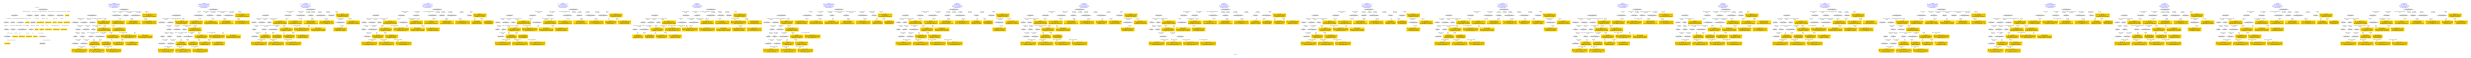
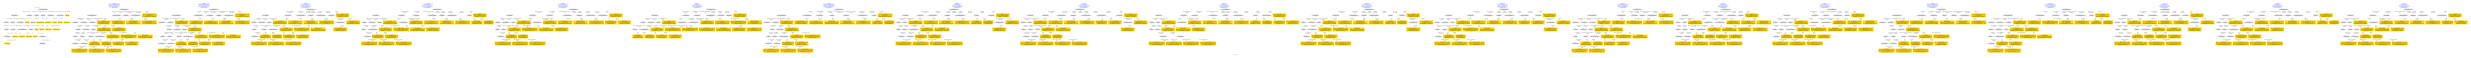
(64, 29) -> none
